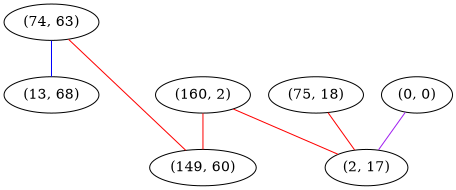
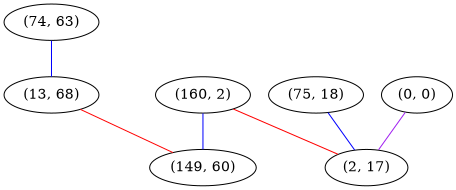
(127, 95) -> (127, 131)
(203, 131) -> (203, 131)
(341, 131) -> (341, 131)
